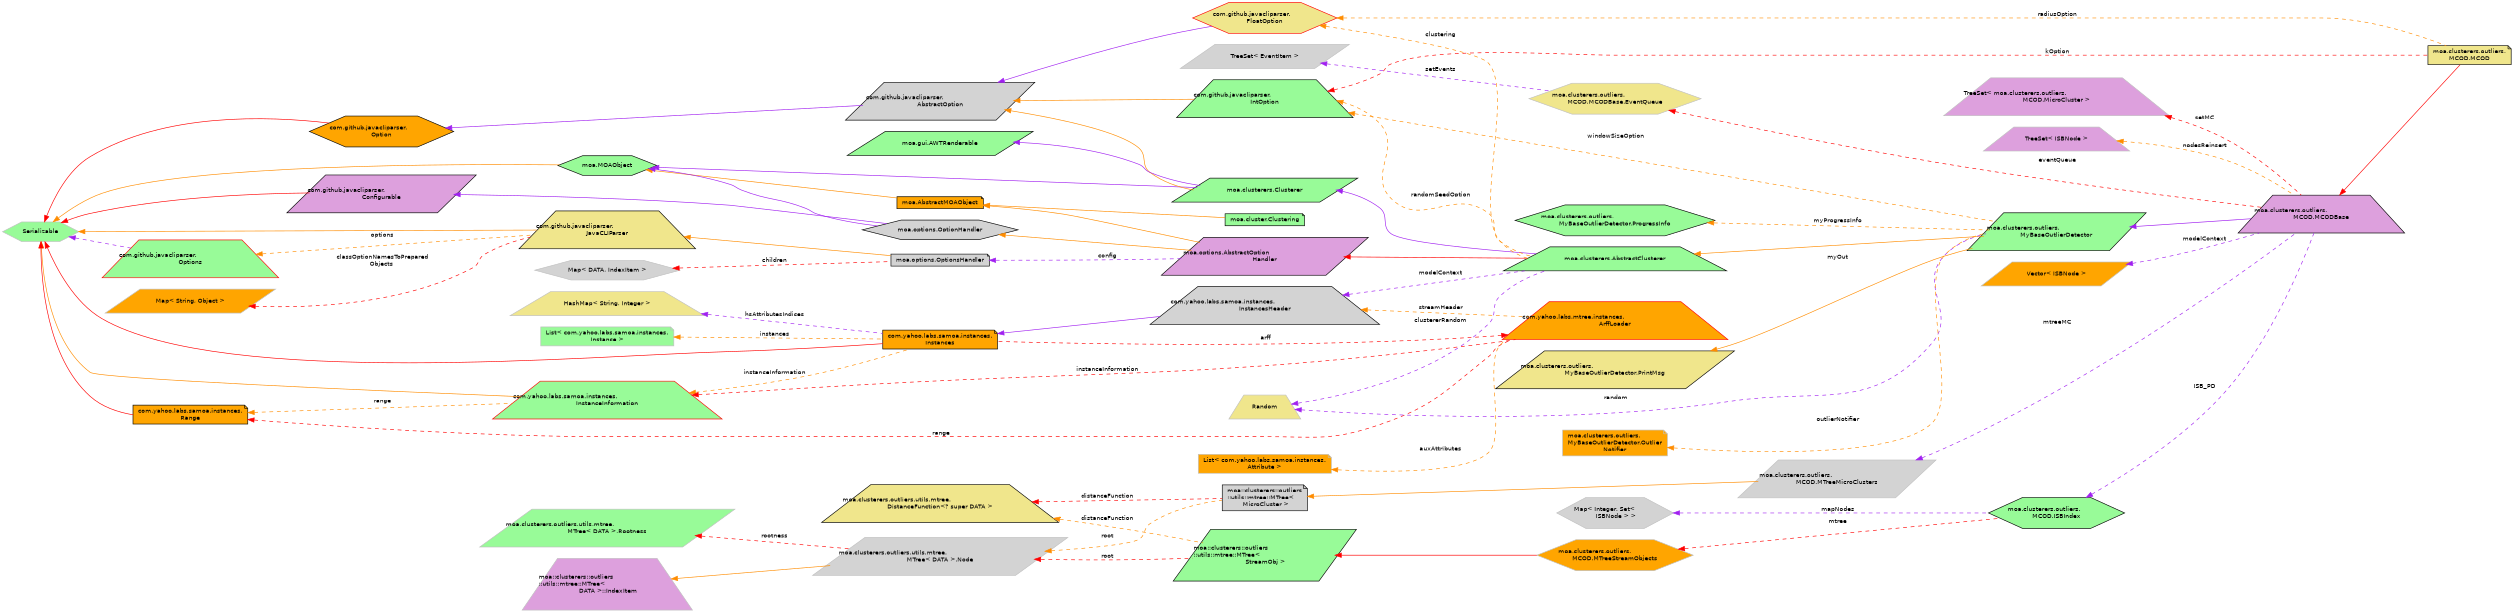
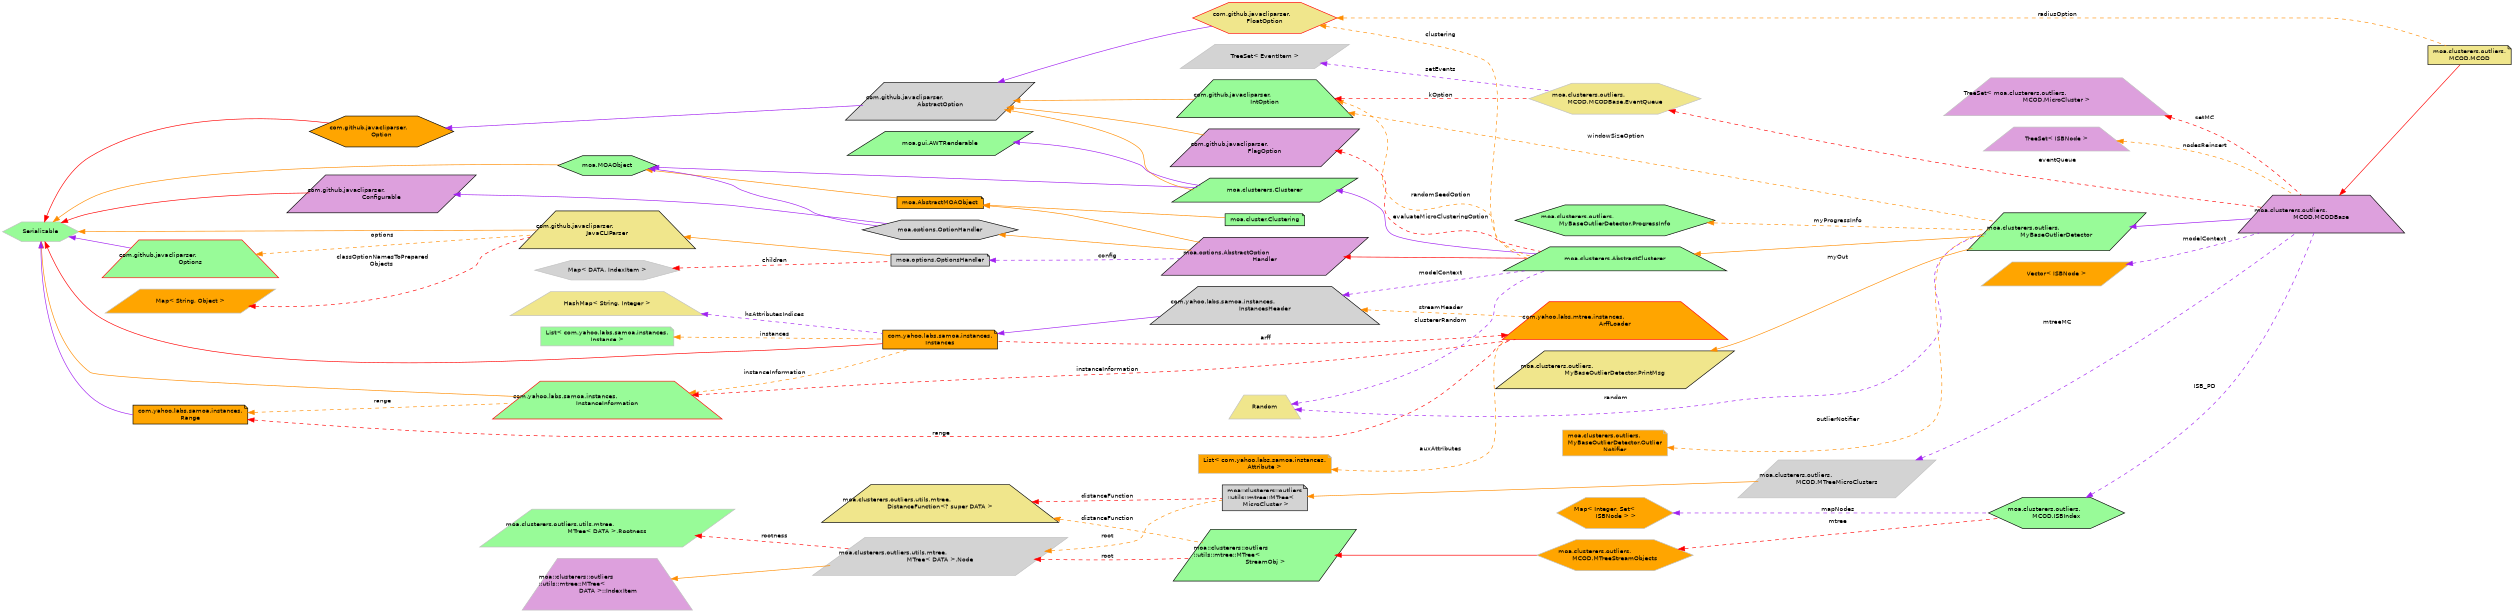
(1877, 55) -> (1435, 99)
none -> (1265, 148)
(103, 243) -> (103, 243)
(59, 350) -> (59, 350)
(1615, 513) -> (1615, 513)
